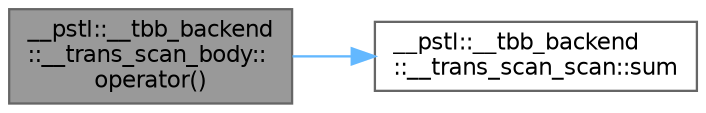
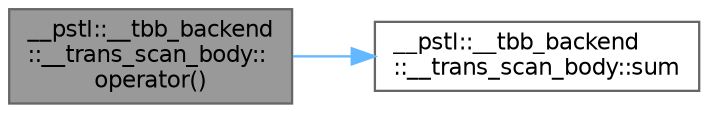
(536, 56) -> (537, 56)
